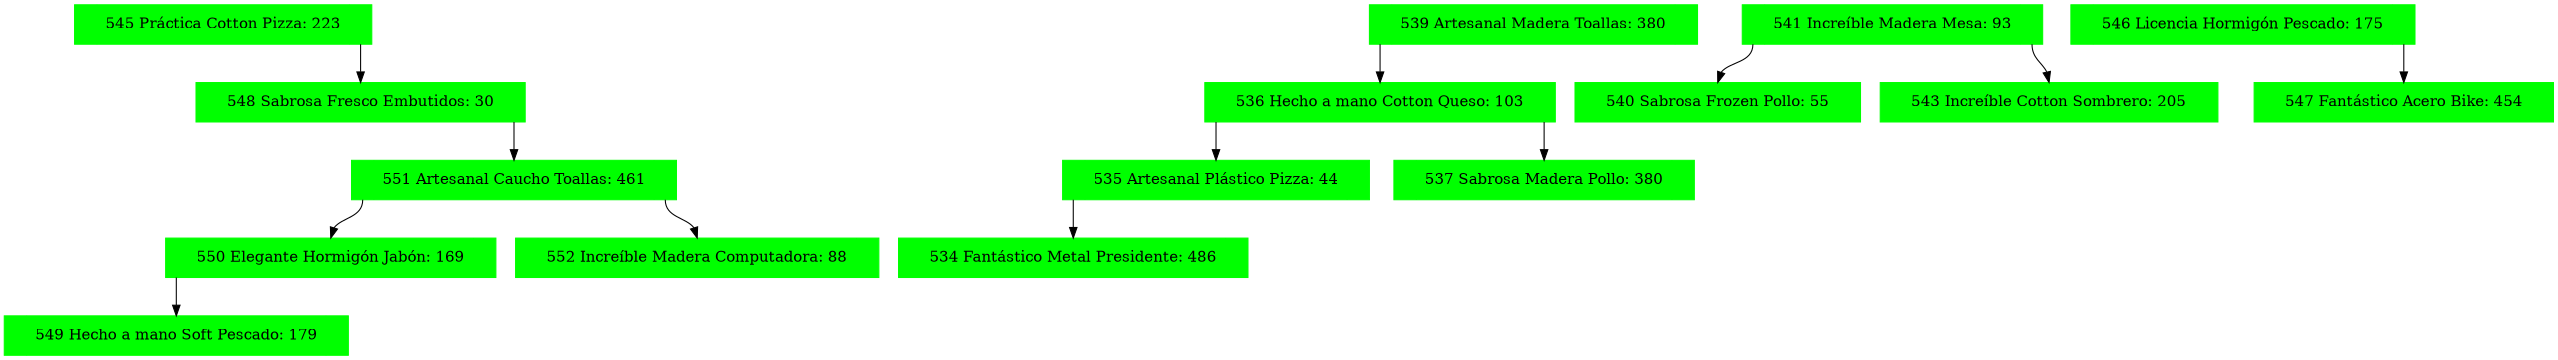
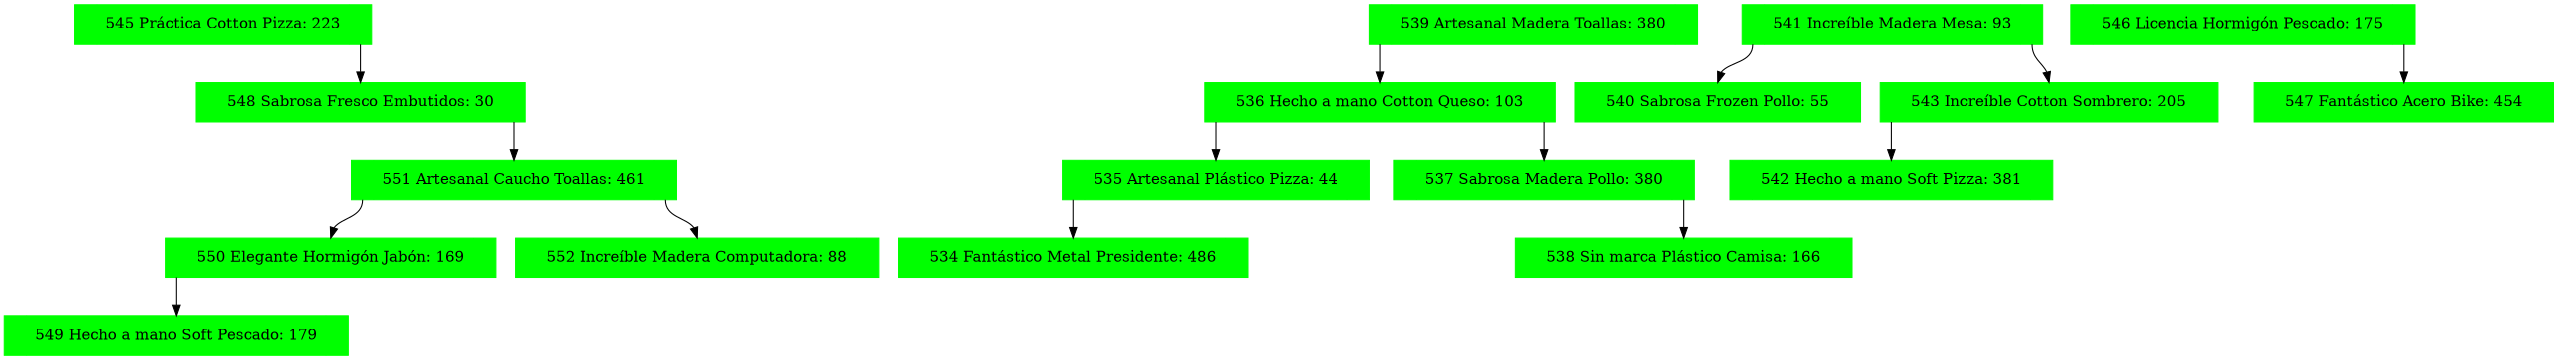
none -> (1891, 180)
none -> (1684, 258)
